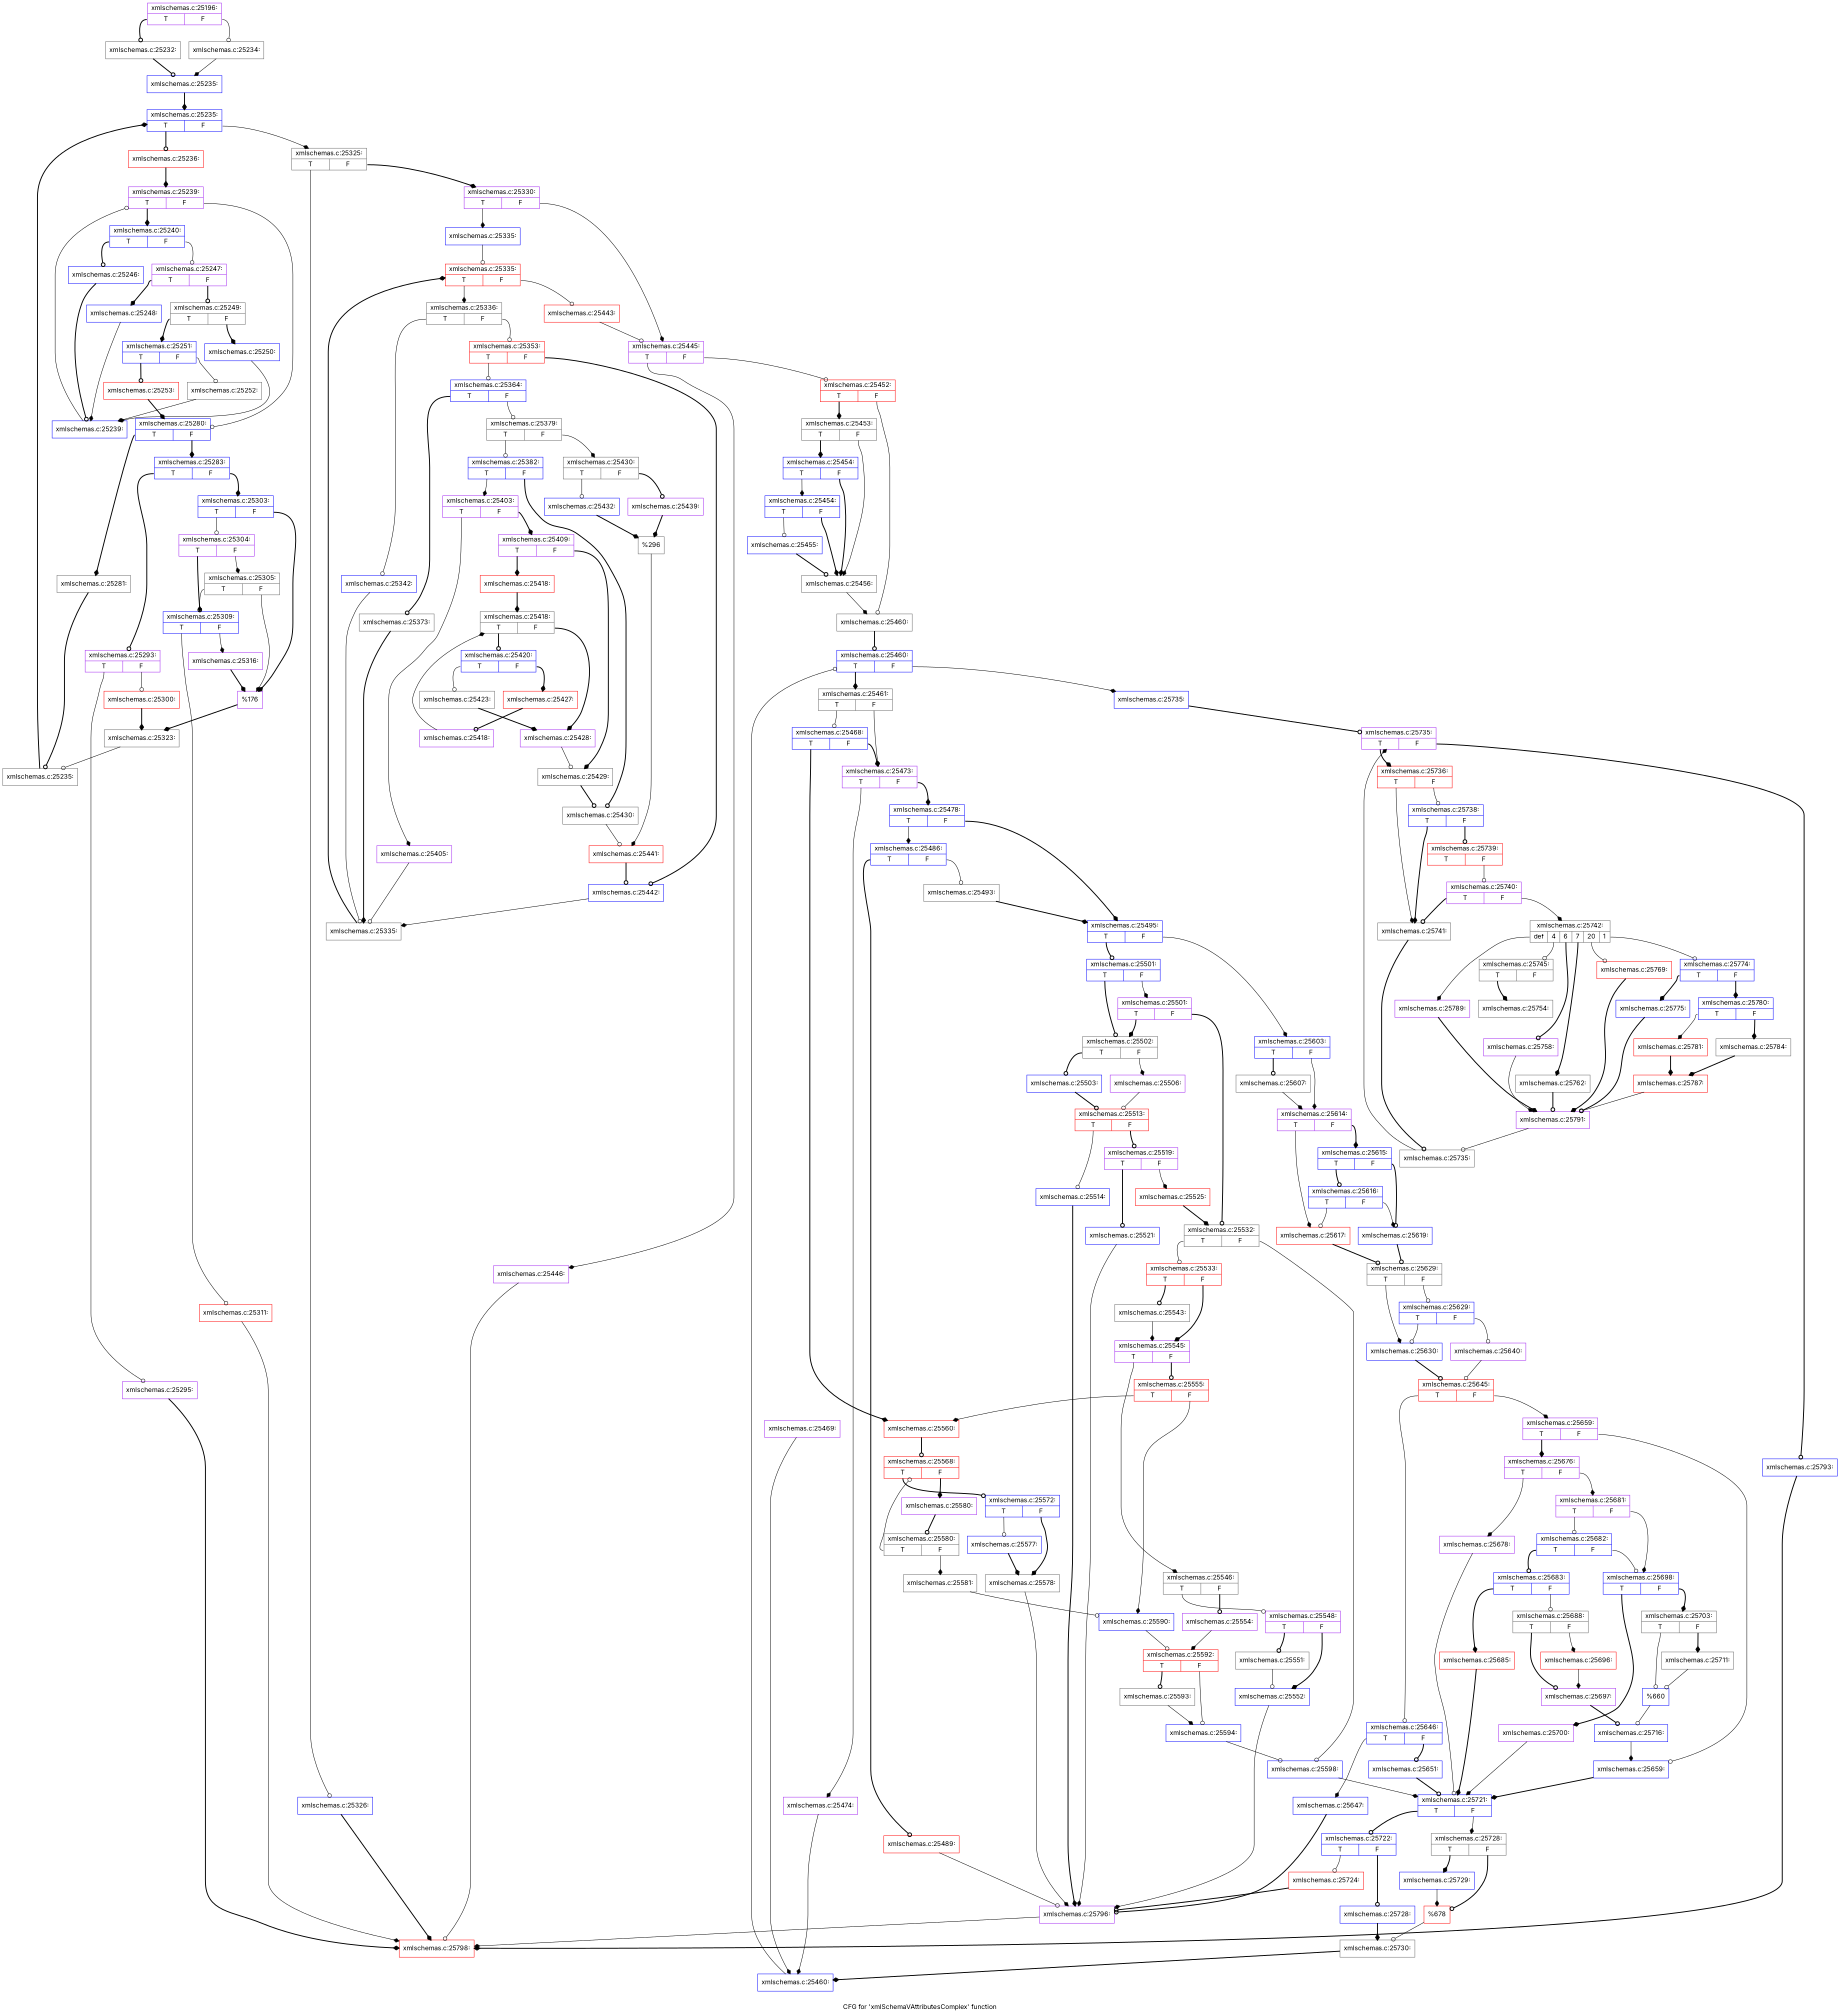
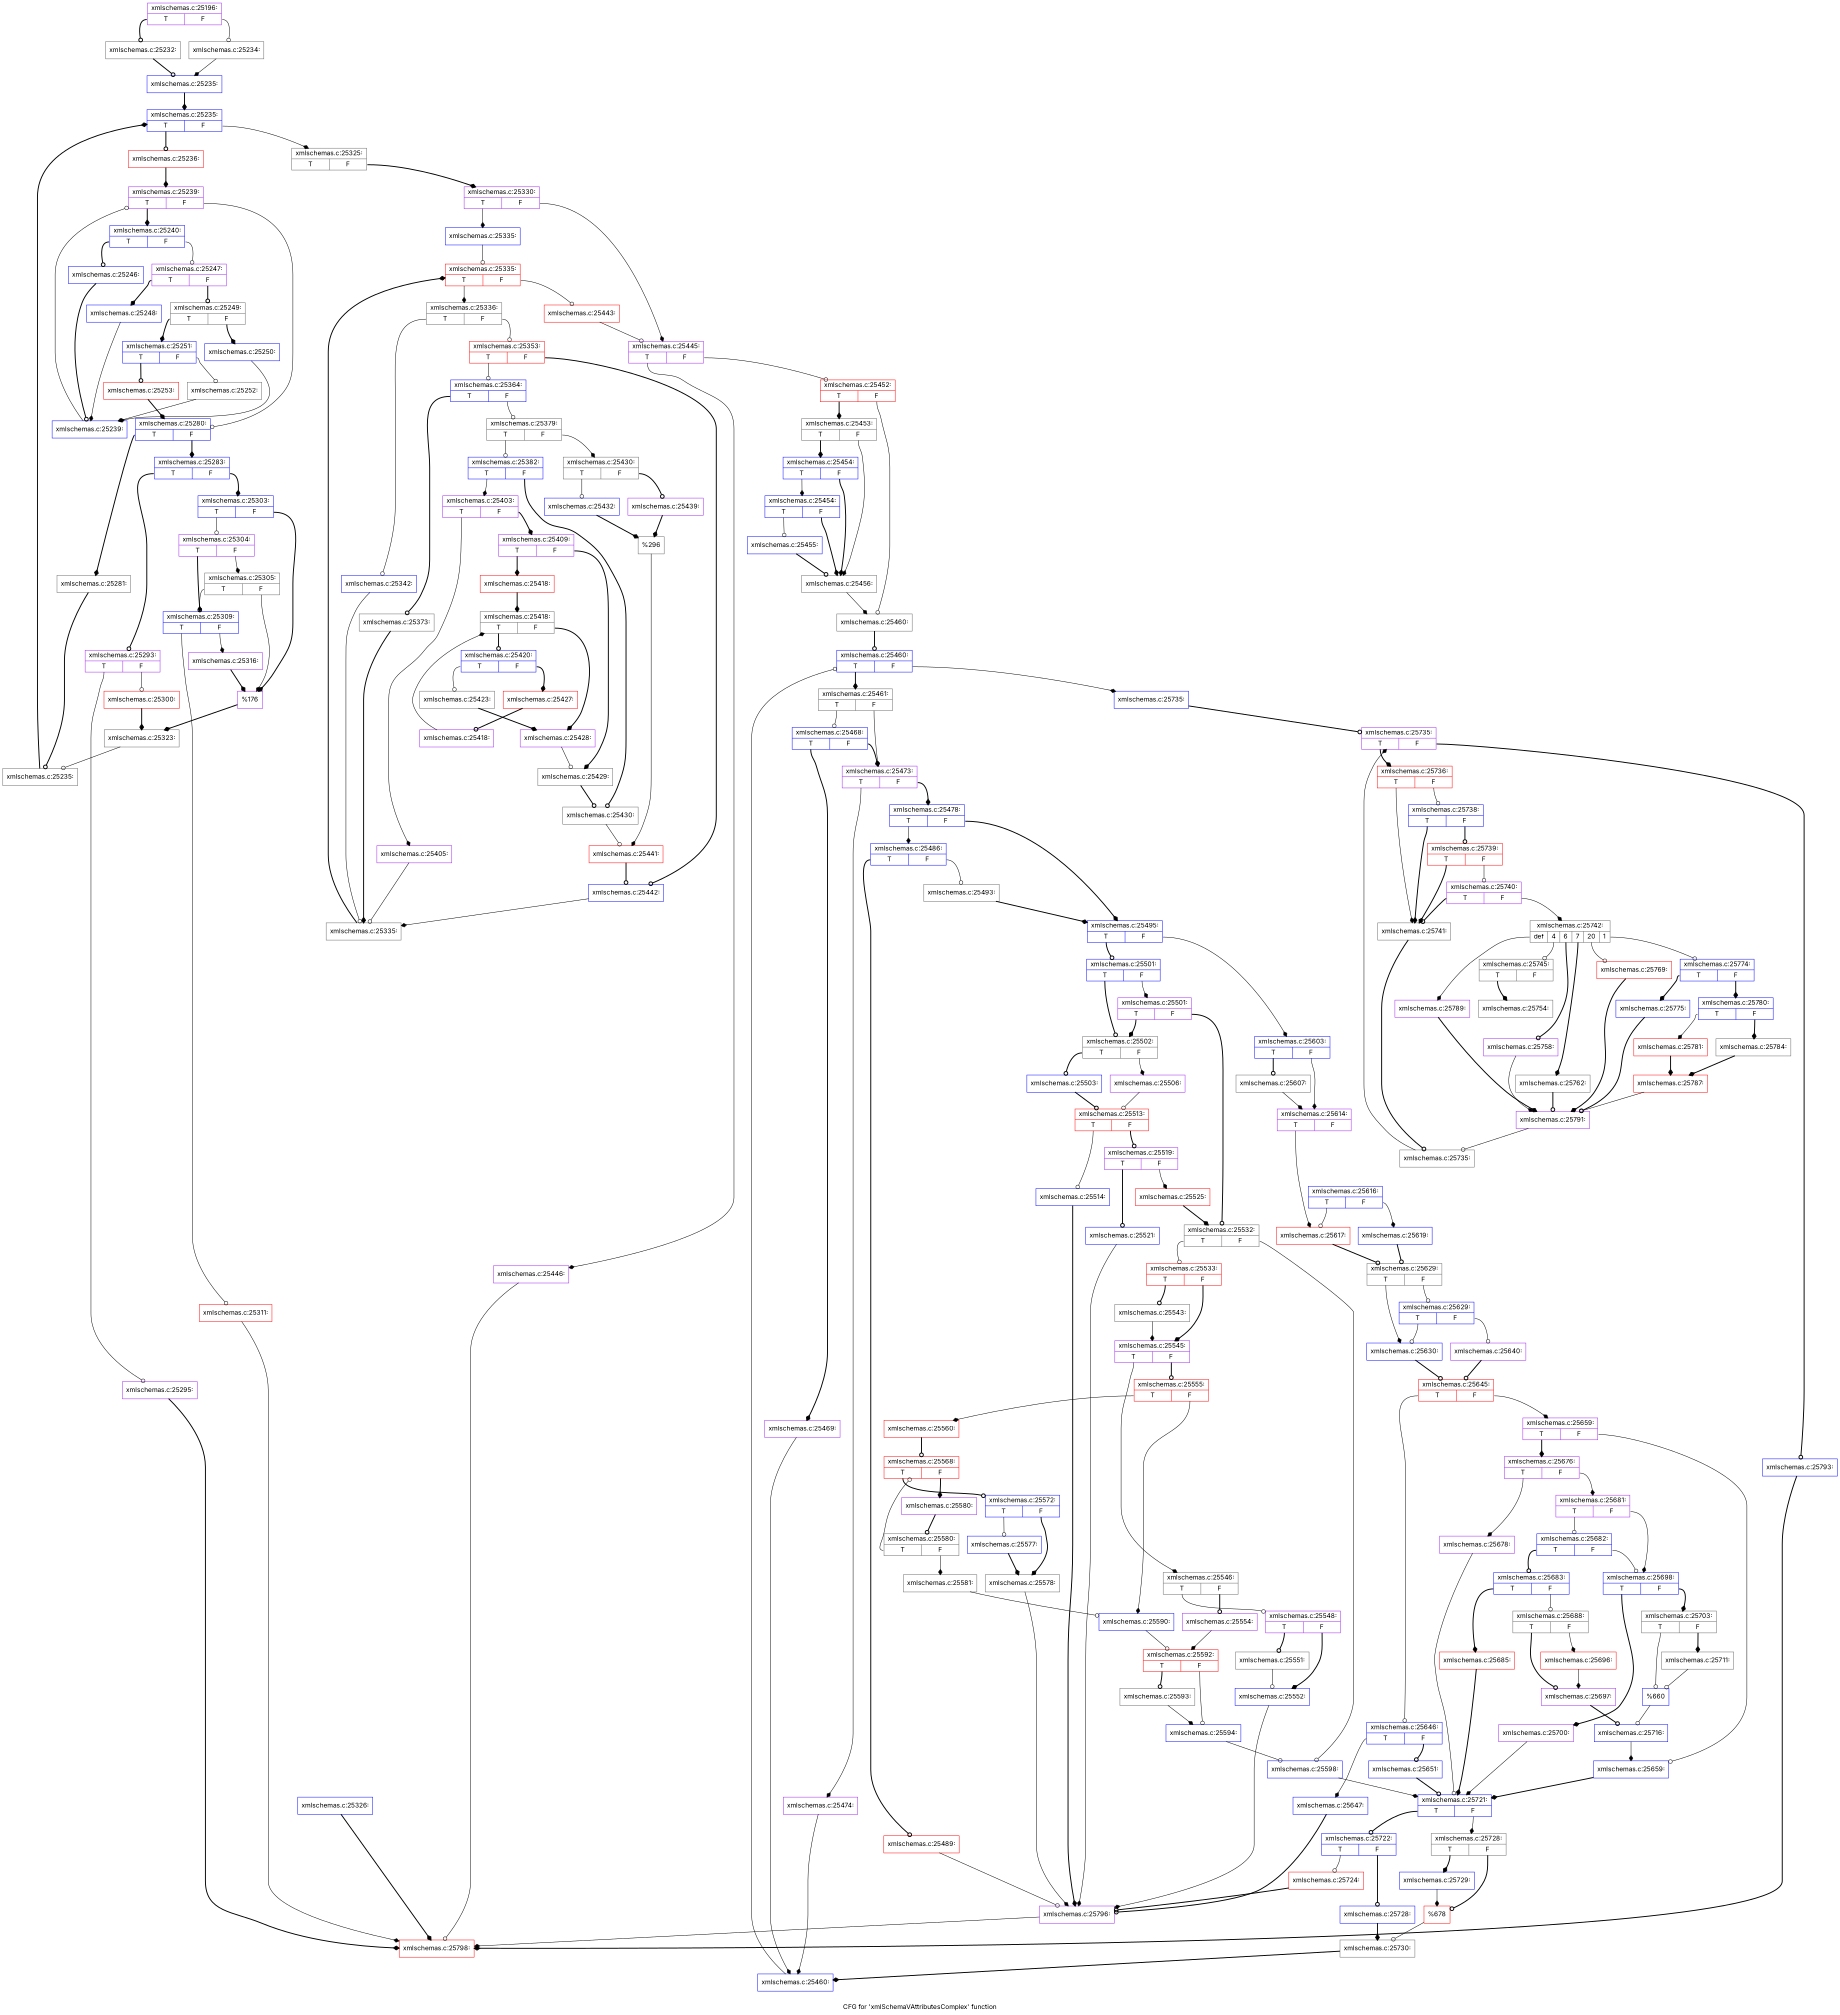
none -> (1436, 893)
(311, 984) -> none
(810, 1103) -> (827, 1083)
(1355, 1159) -> none
(1474, 1368) -> (1474, 1368)
